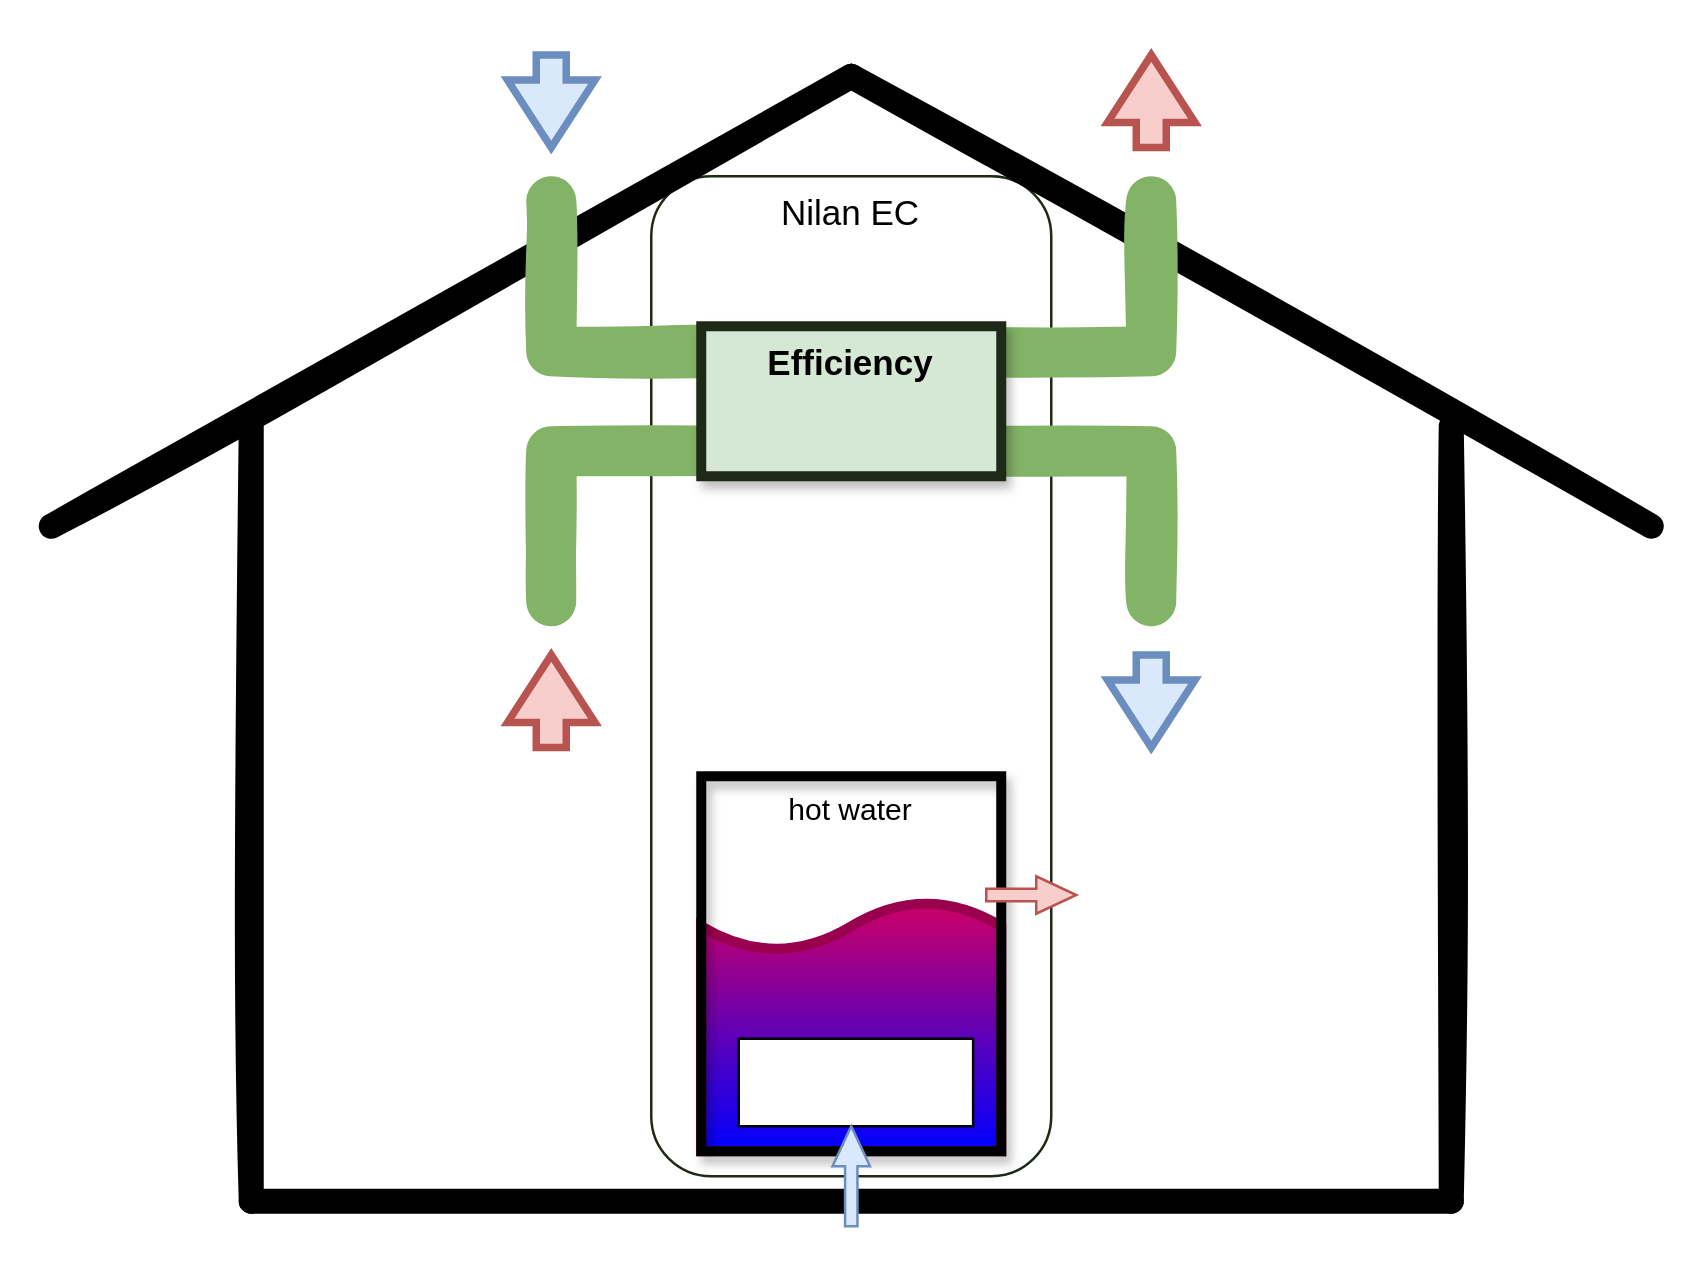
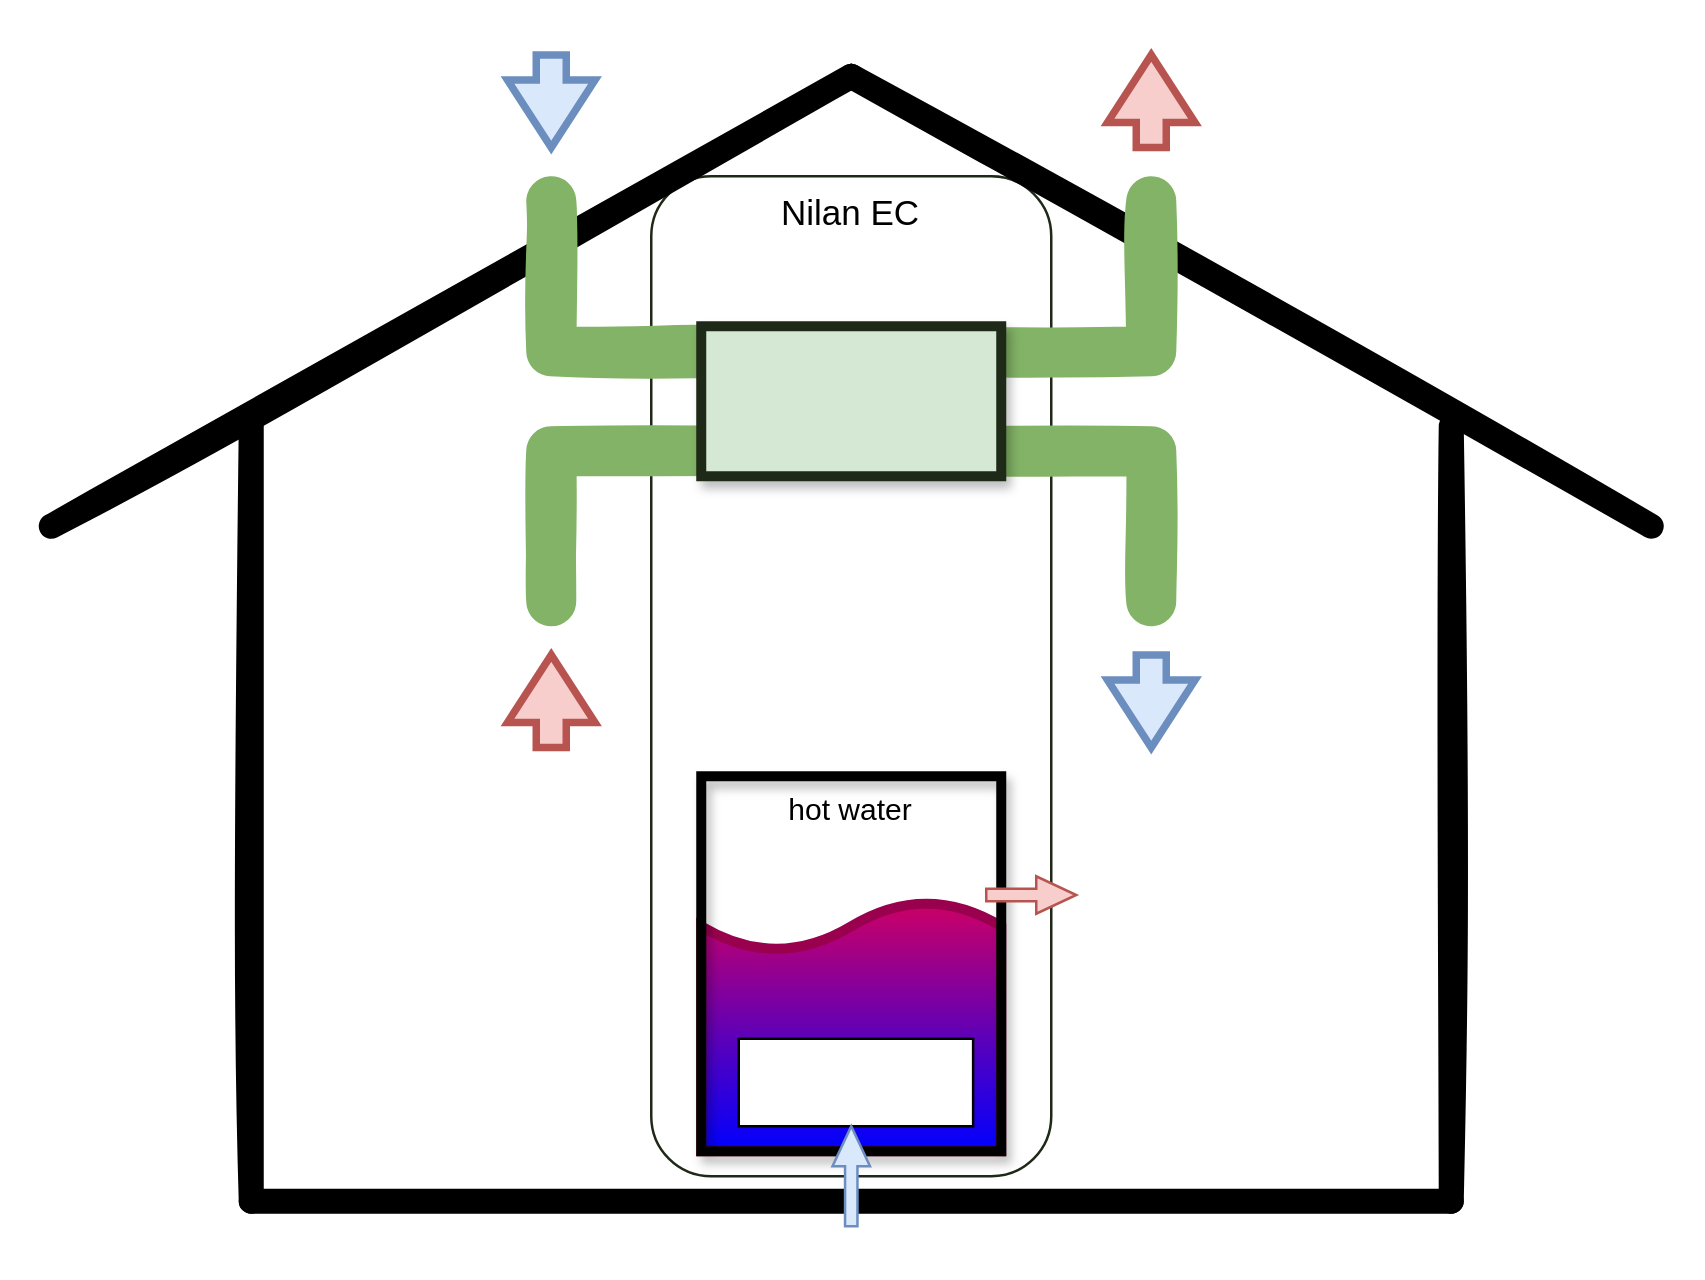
(851, 364) -> none
